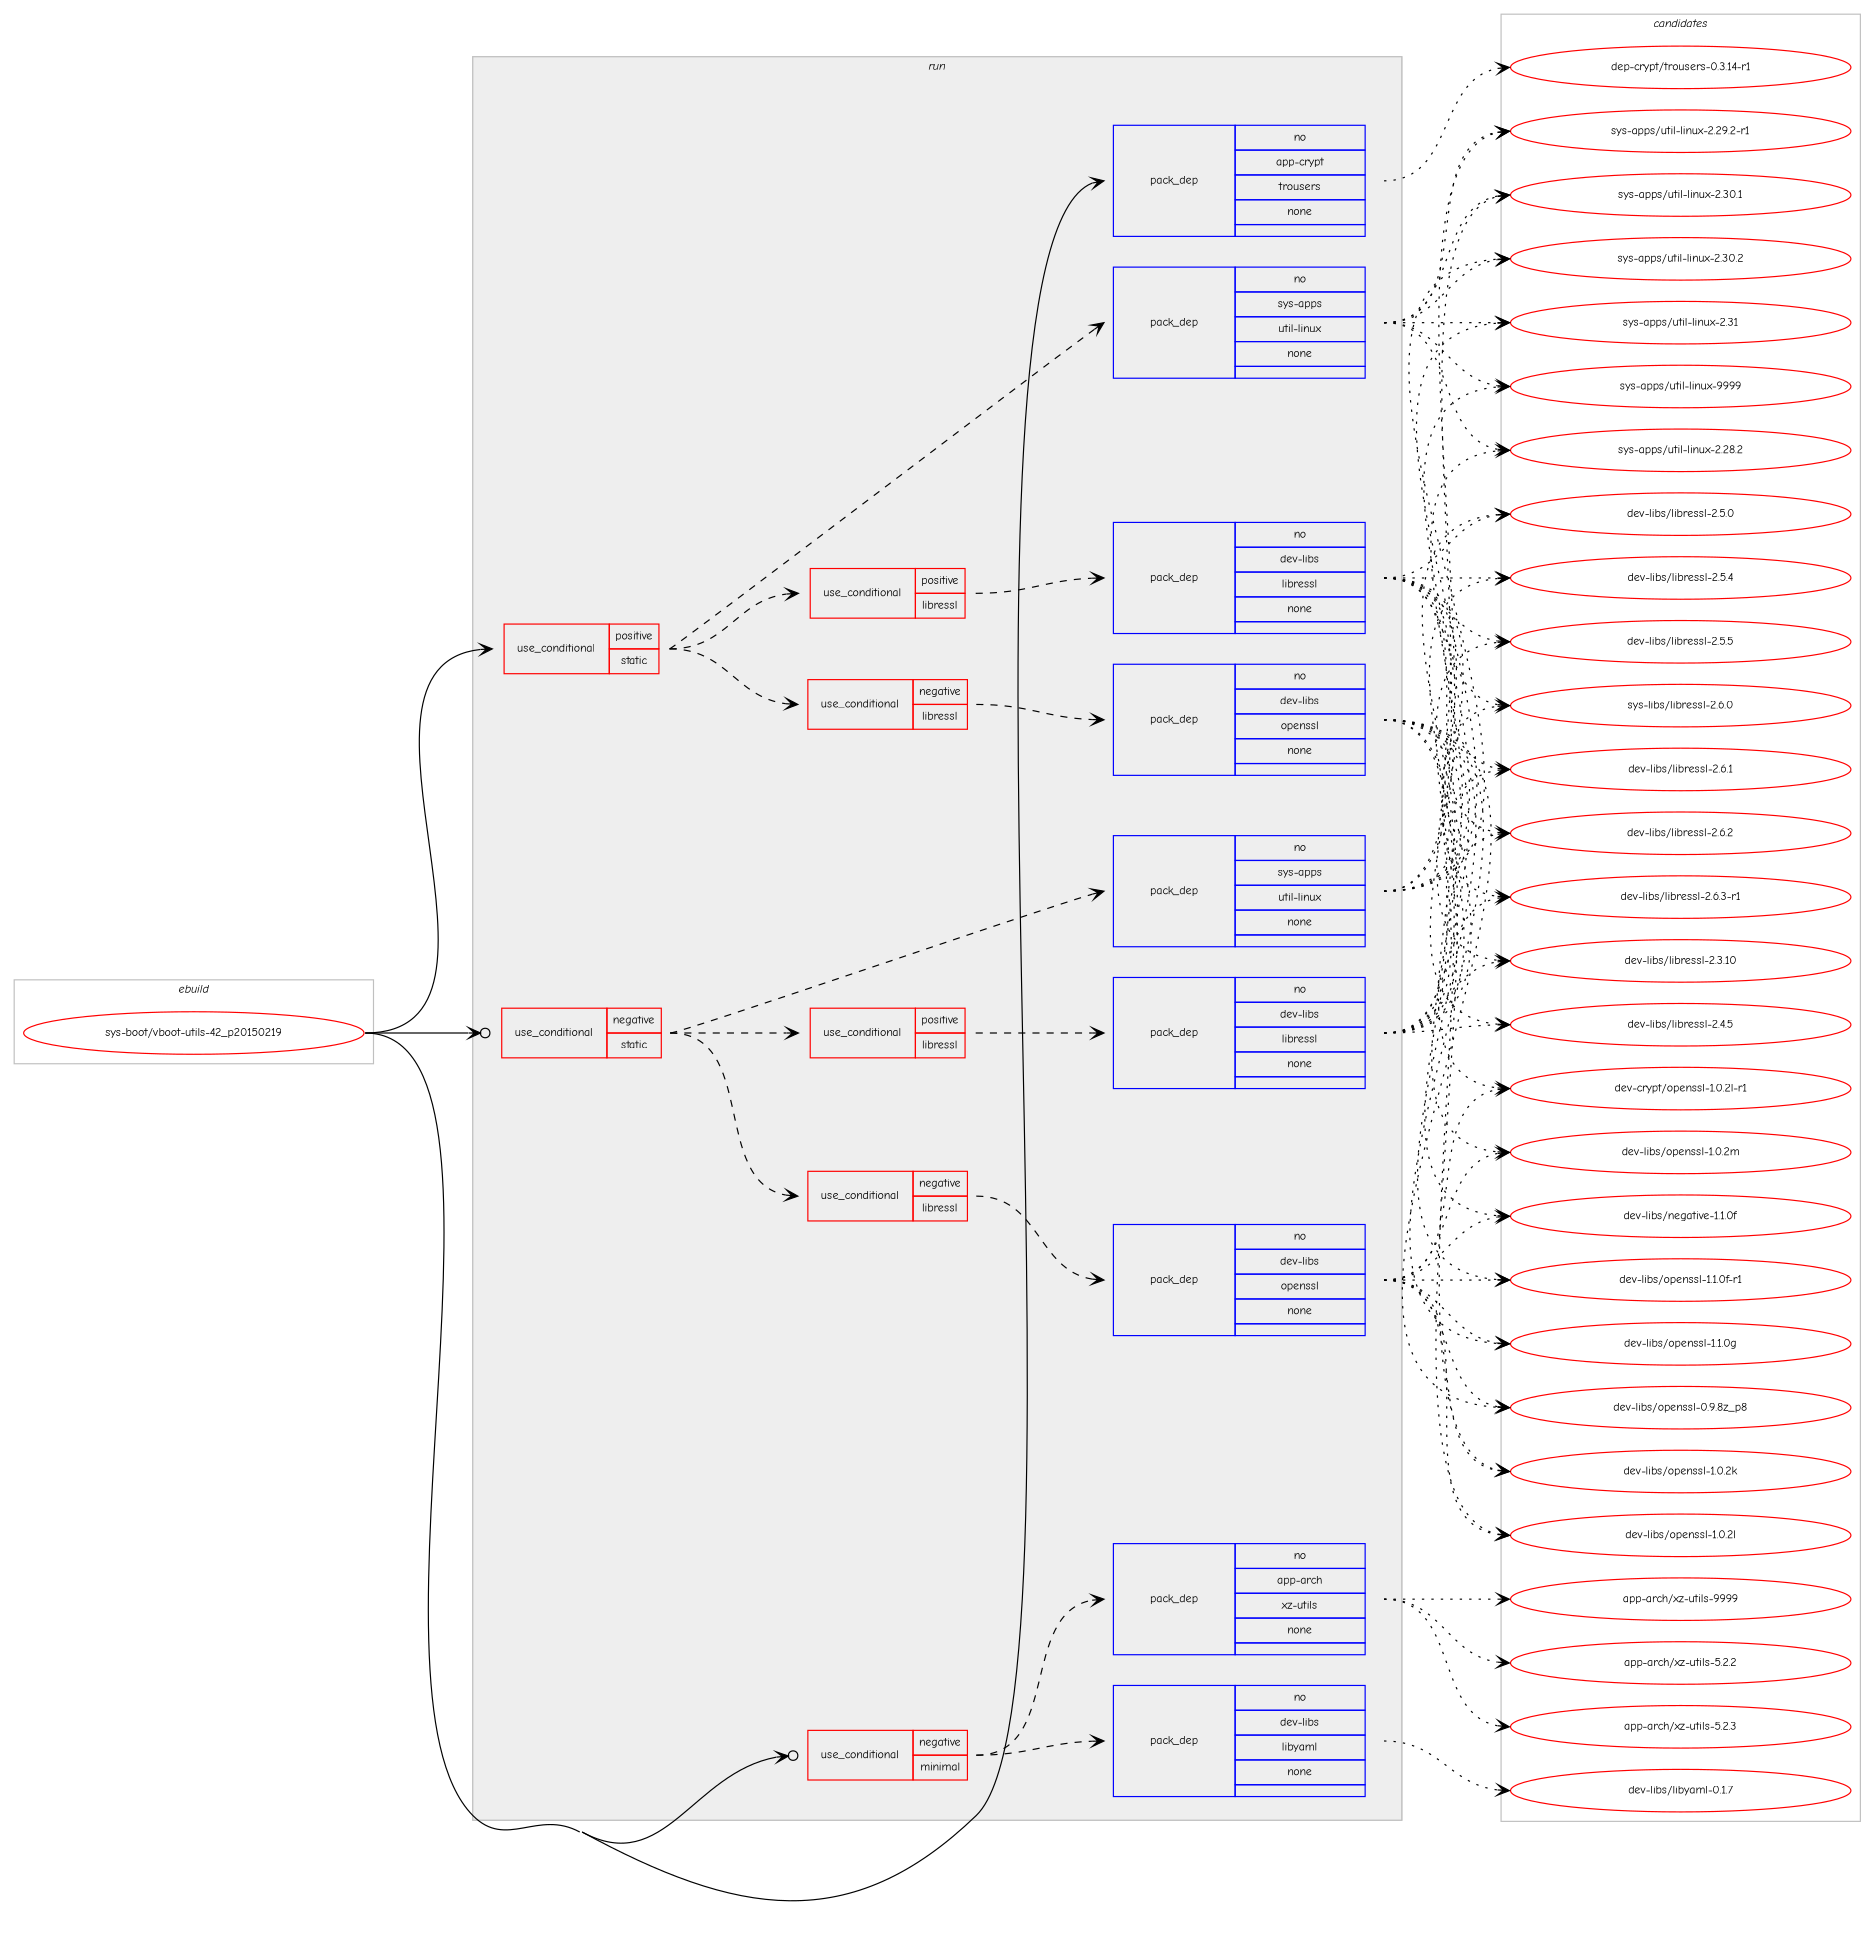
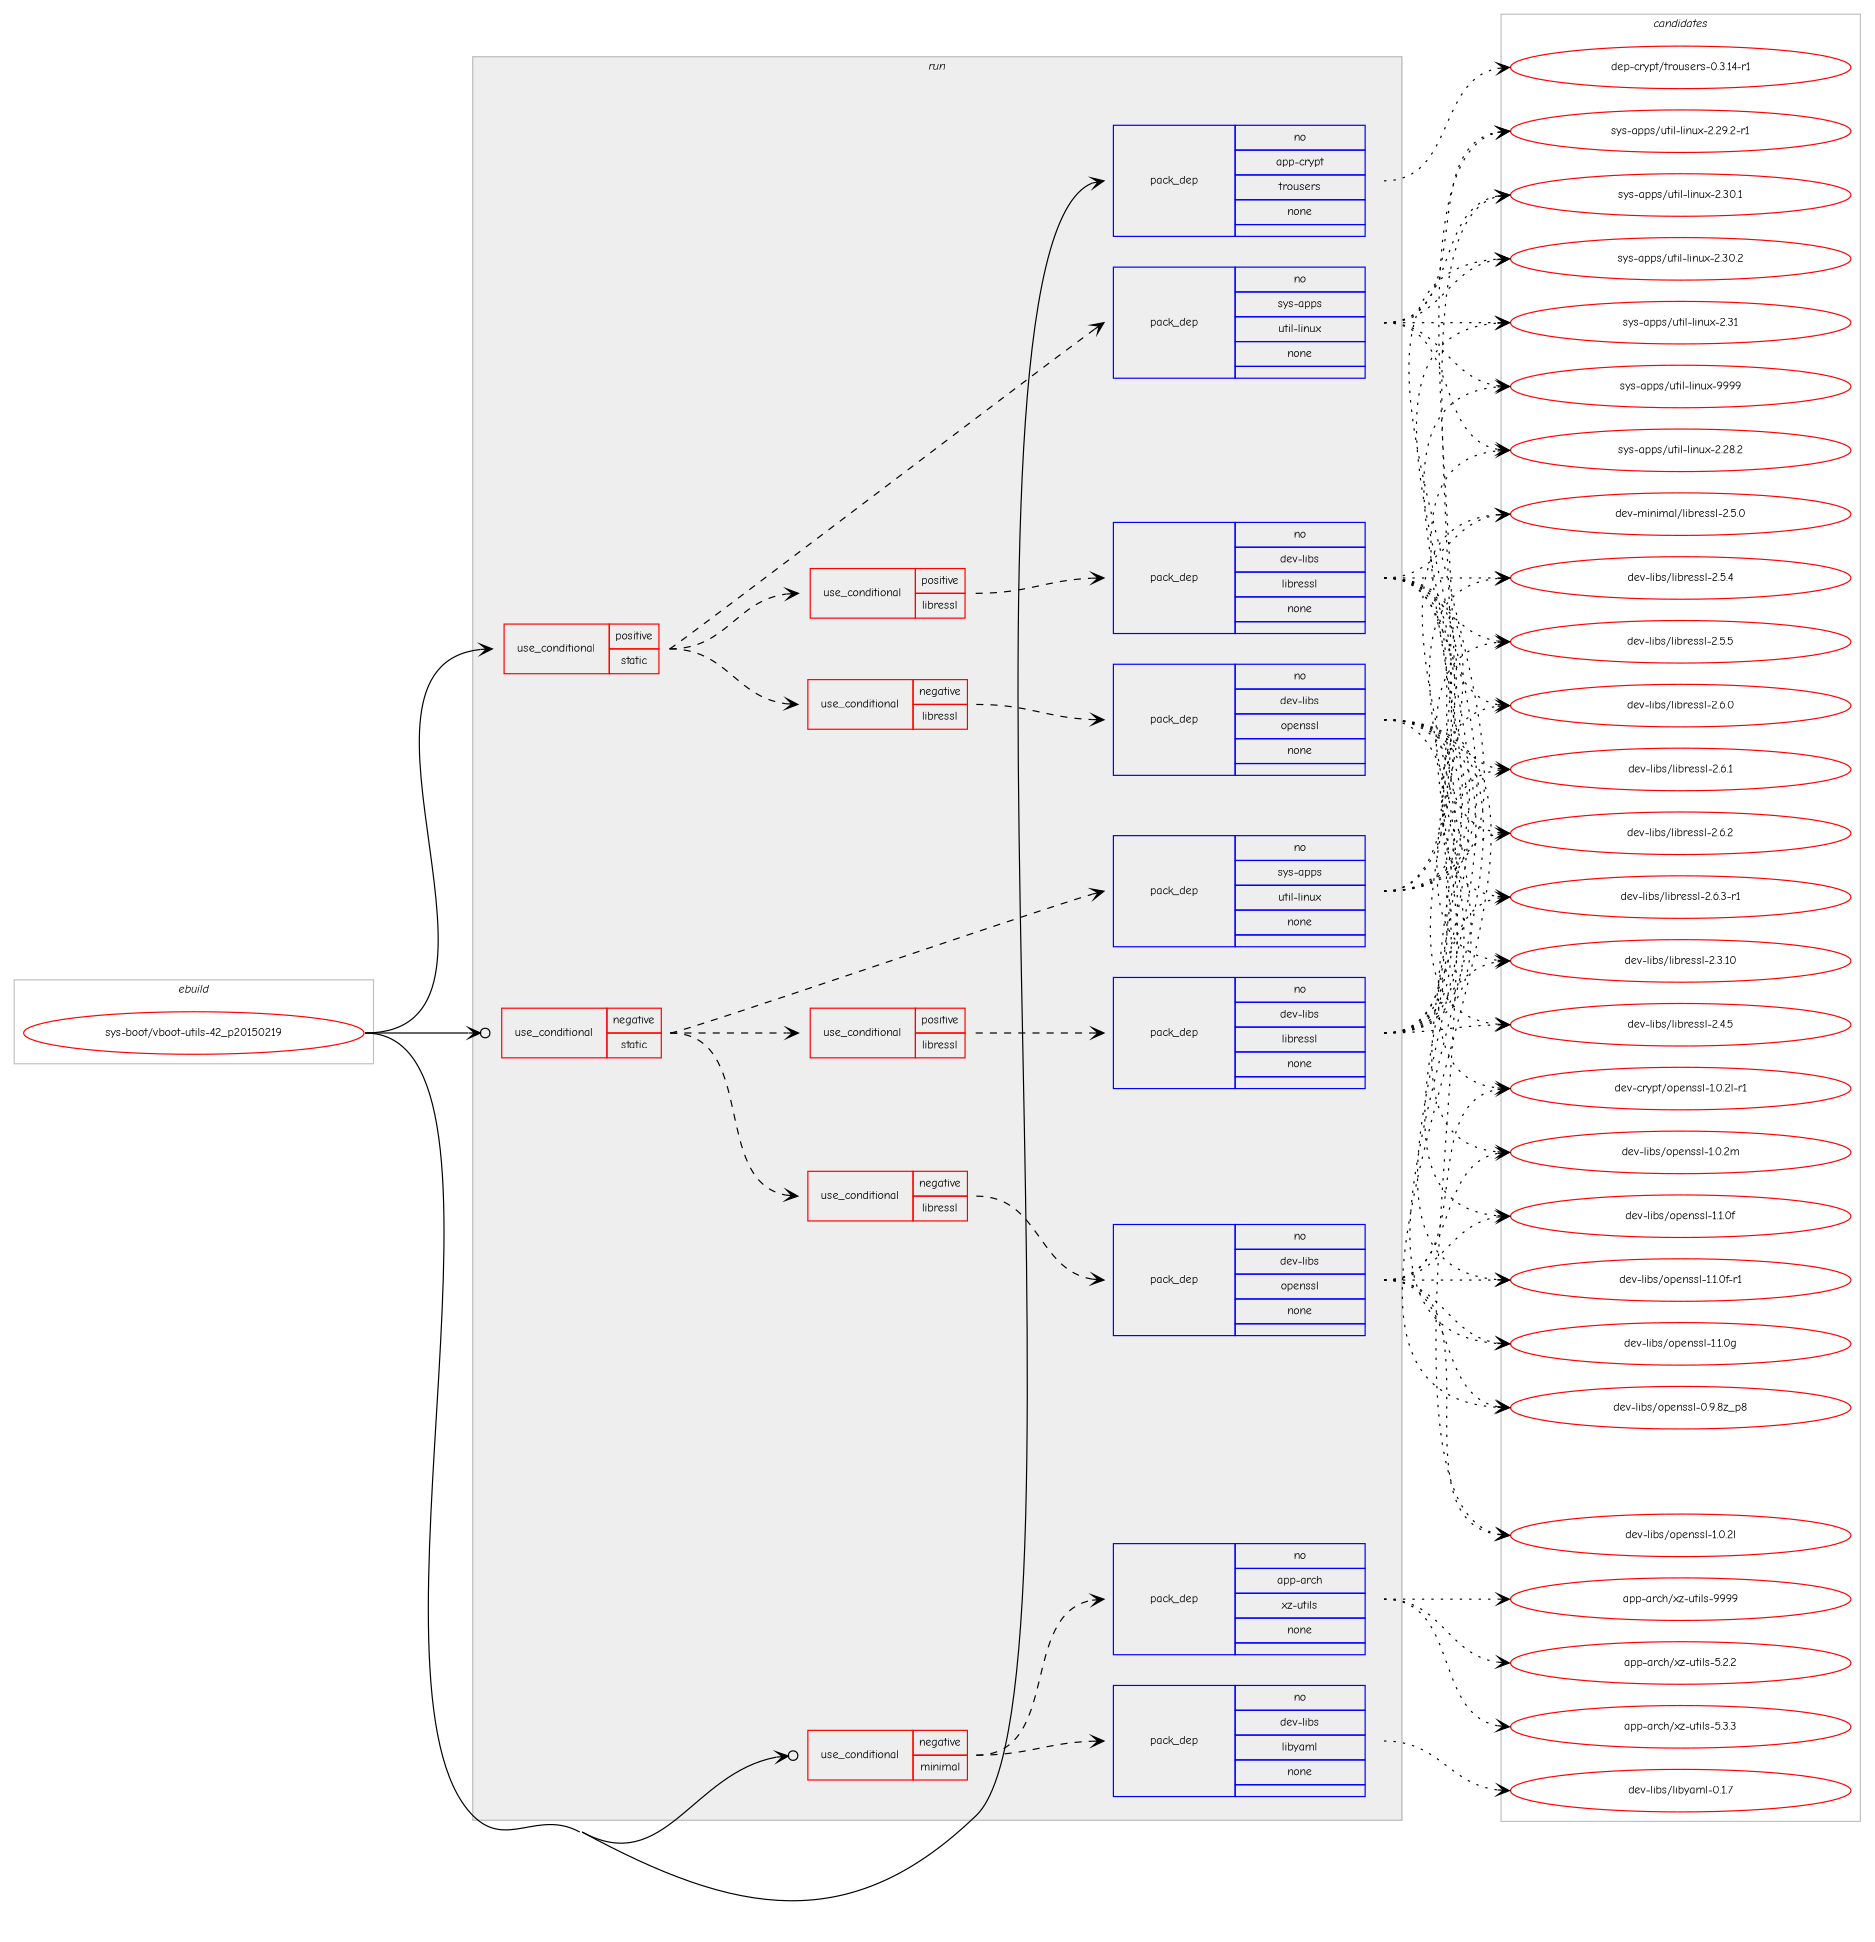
(1681, 514) -> (1681, 514)
(1681, 706) -> (1681, 706)
(1681, 1216) -> (1681, 1216)
(1681, 1472) -> none
(1681, 1727) -> (1681, 1727)
